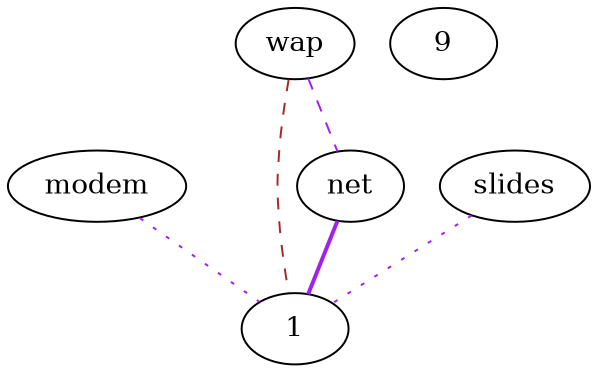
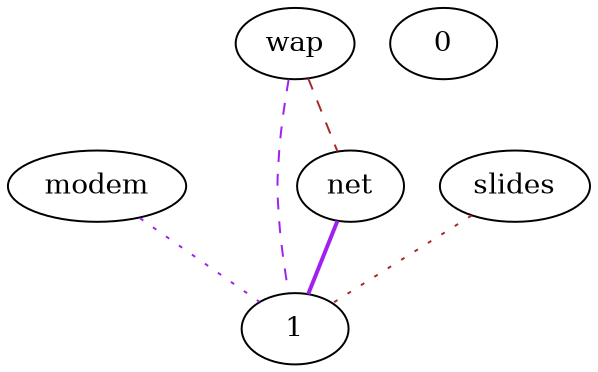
(444, 44) -> (444, 44)
(323, 115) -> (323, 115)
(277, 186) -> (277, 186)
(402, 259) -> (402, 259)
